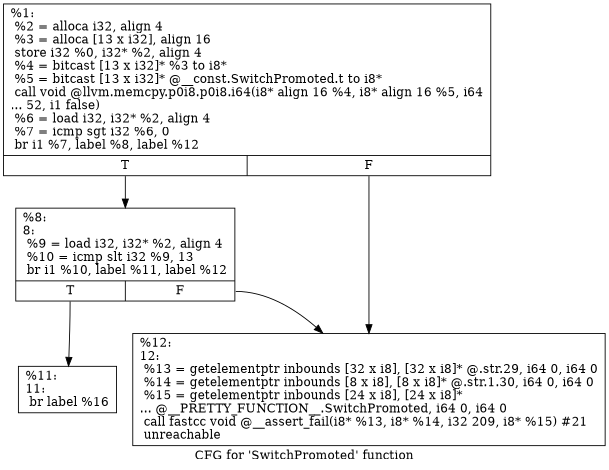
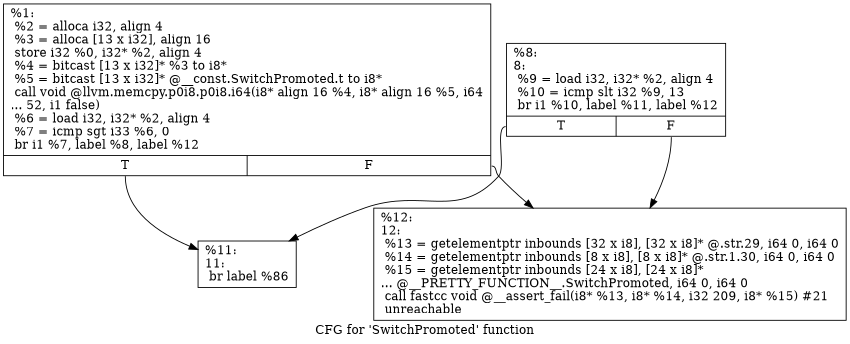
(90, 132) -> (90, 132)
(125, 188) -> (147, 220)
(67, 402) -> (247, 277)
